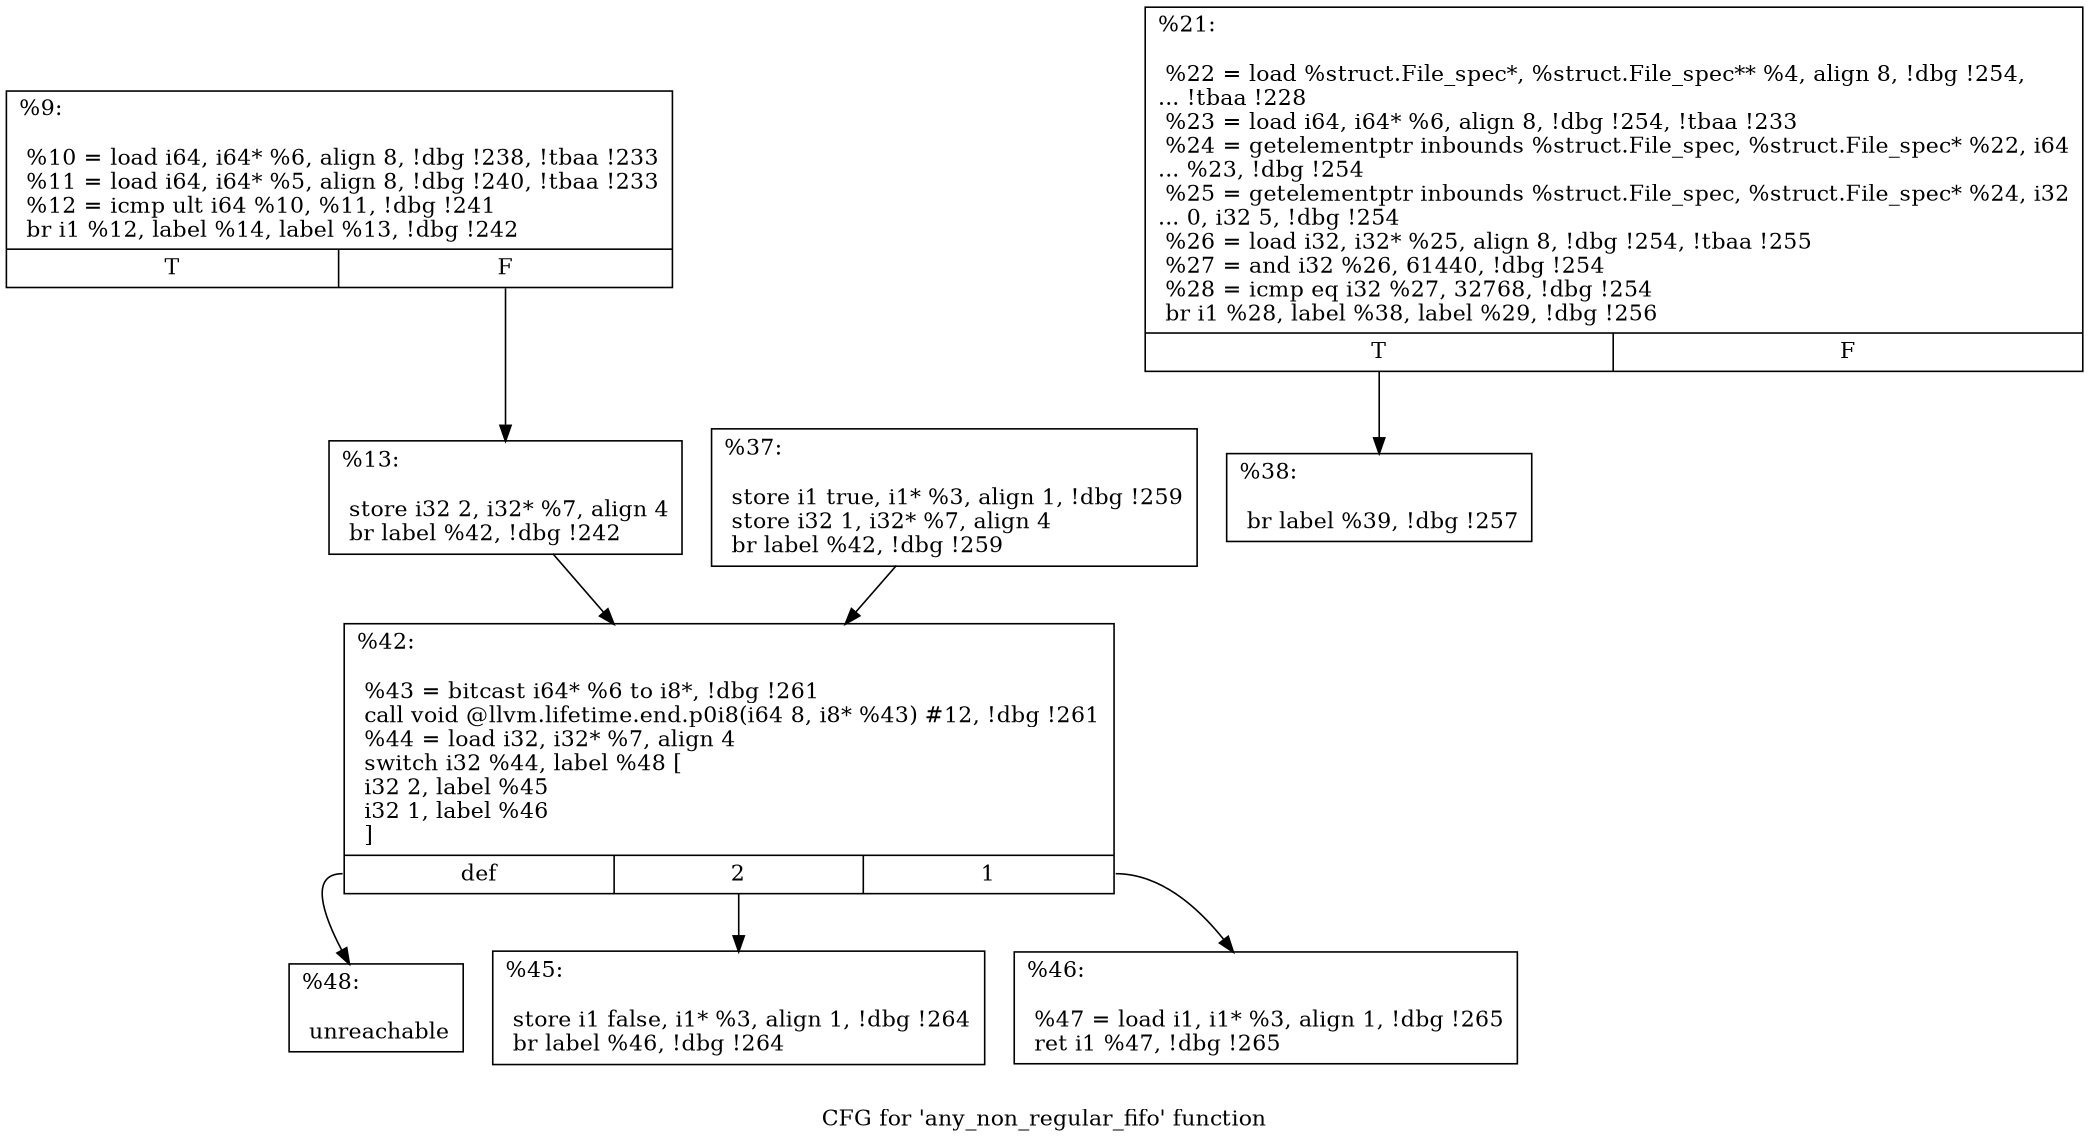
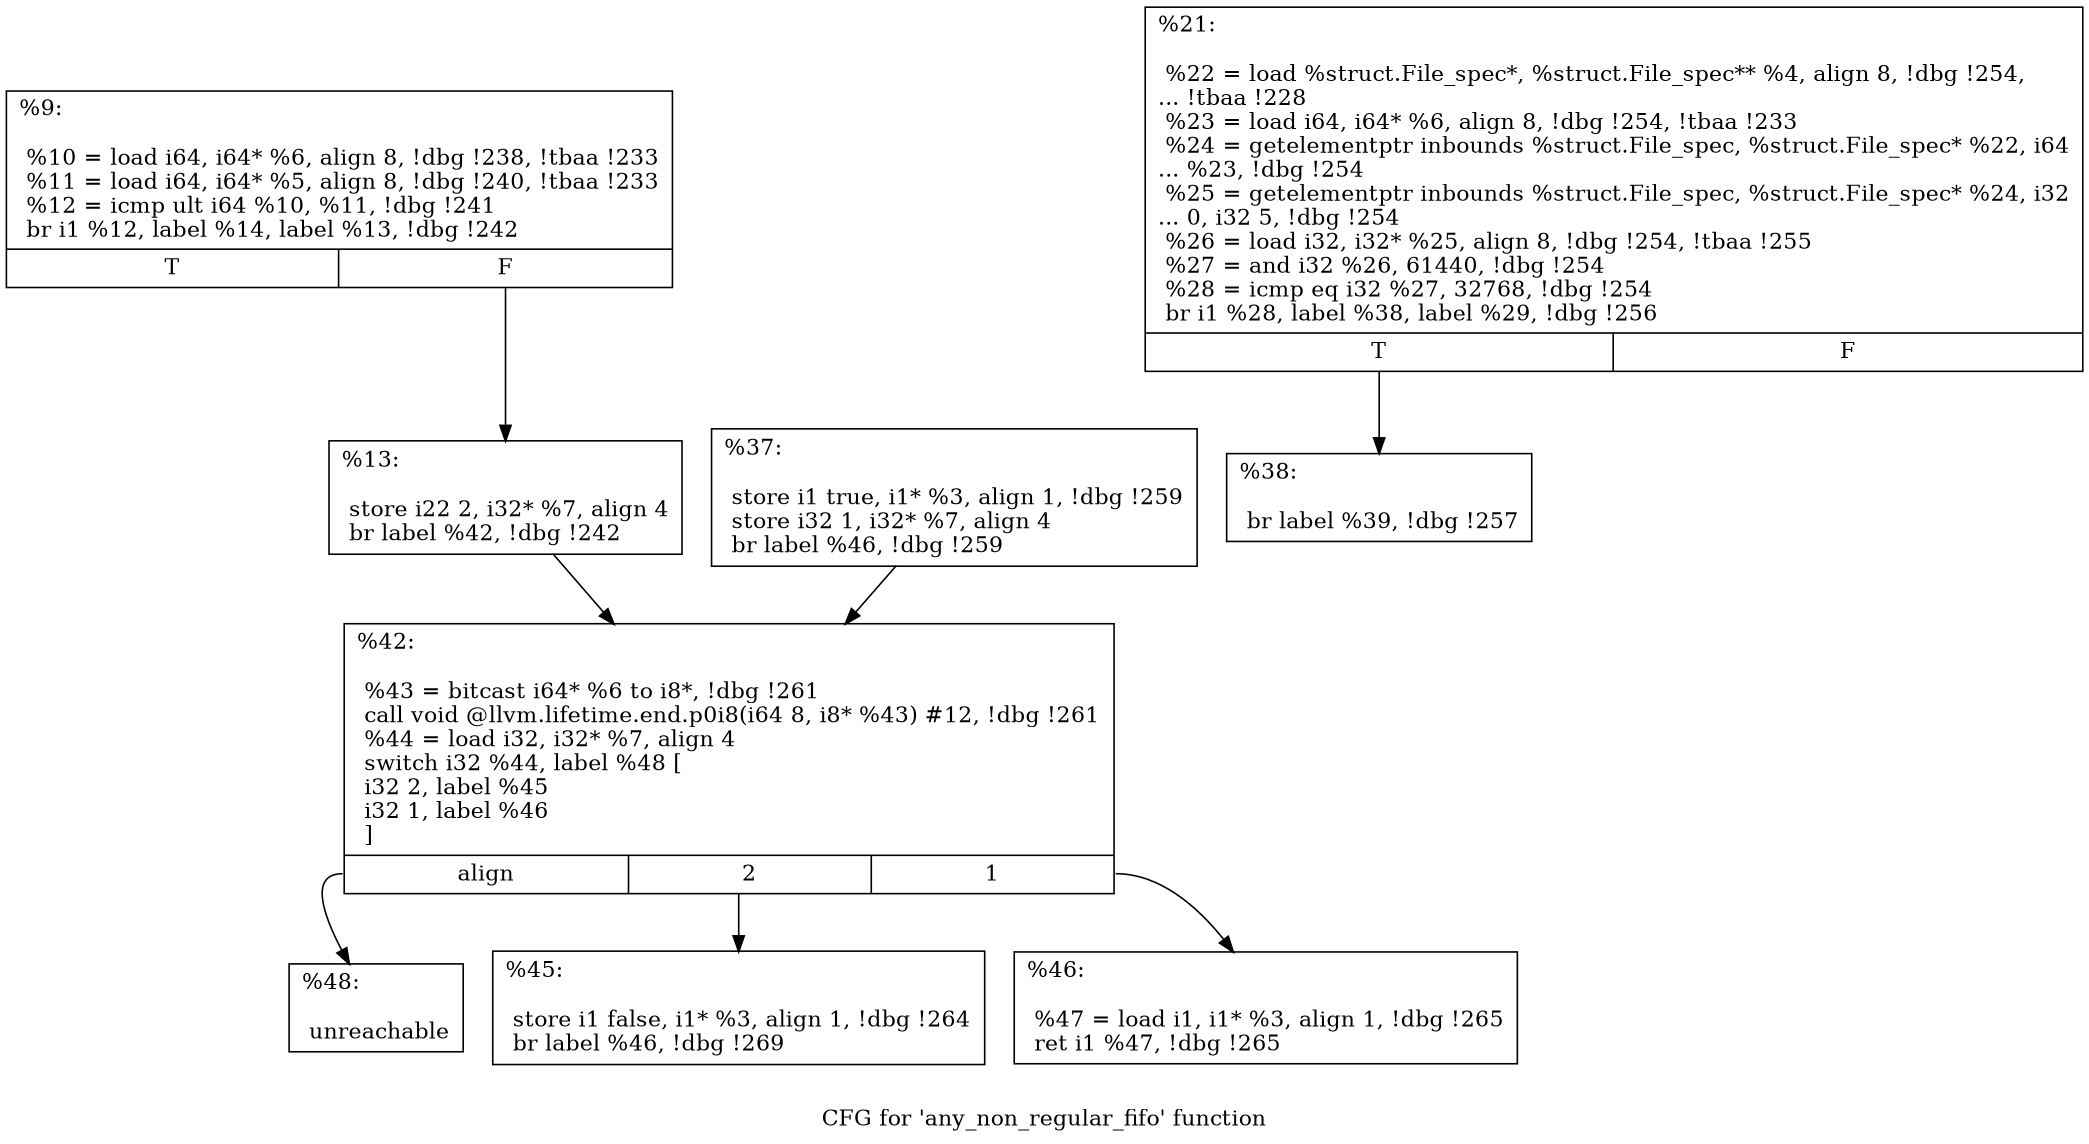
(506, 510) -> (506, 510)
(864, 545) -> (864, 545)
(479, 874) -> (486, 874)
(645, 1044) -> (645, 1044)
